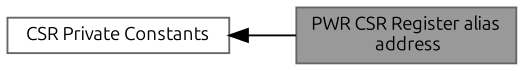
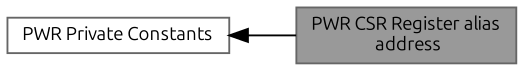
(118, 35) -> (118, 35)
